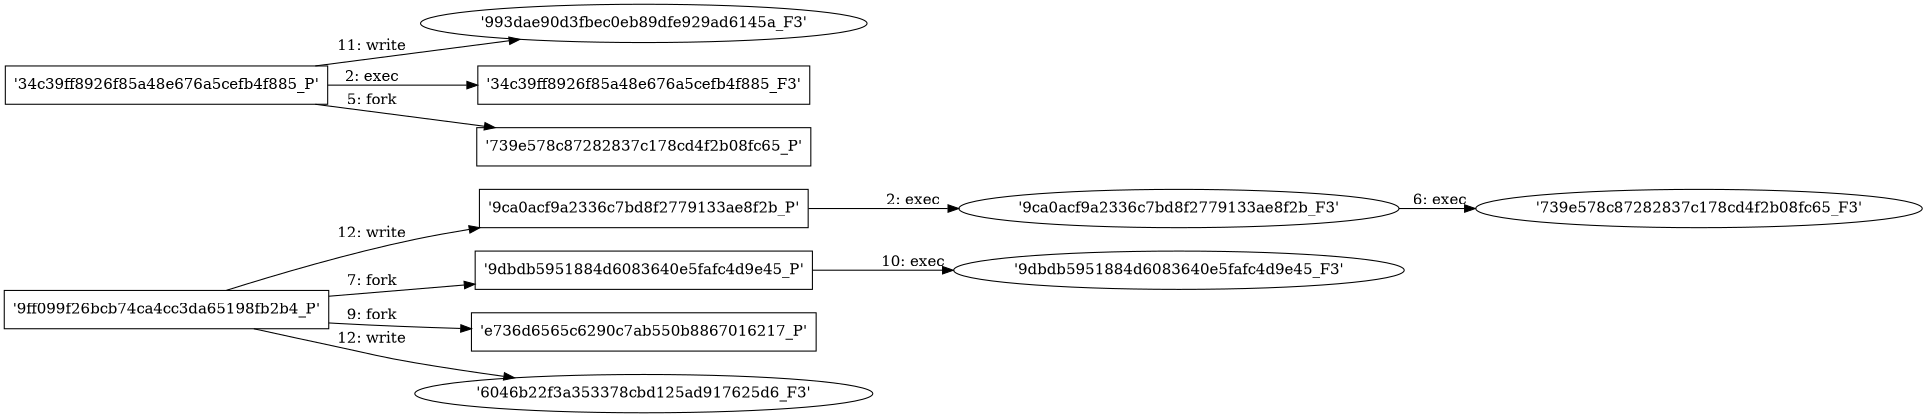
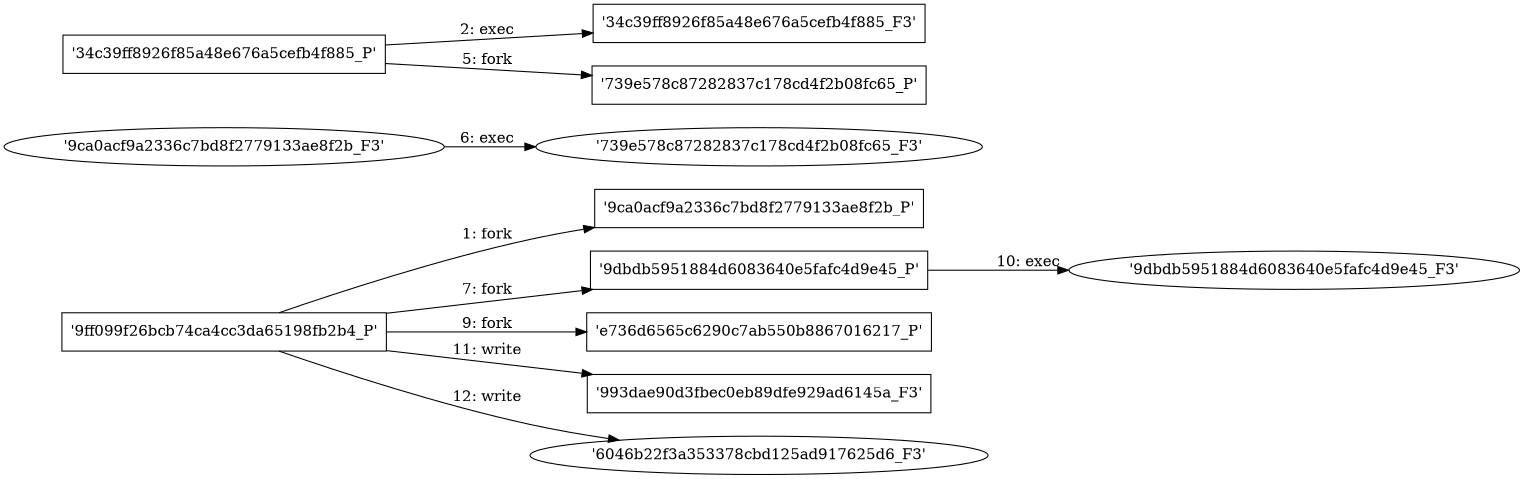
(644, 23) -> (759, 394)
(412, 53) -> (484, 362)
(878, 209) -> none
(372, 234) -> (487, 235)
